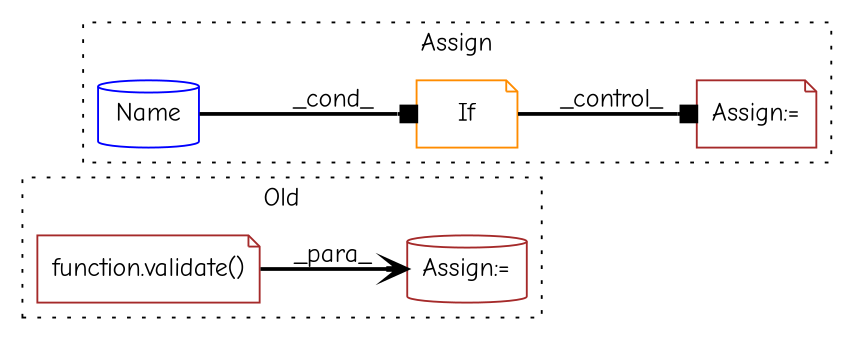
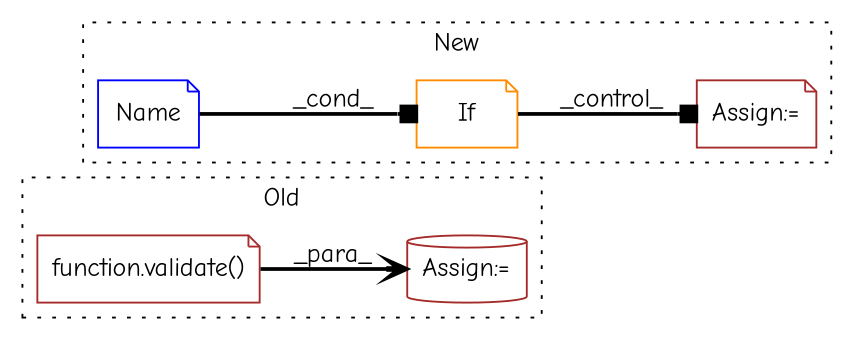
(457, 44) -> (457, 44)
(149, 114) -> (149, 114)
